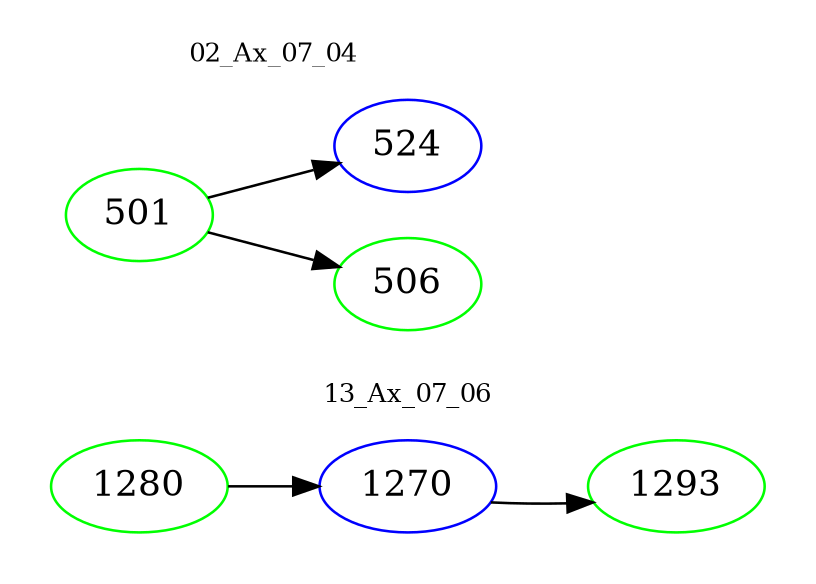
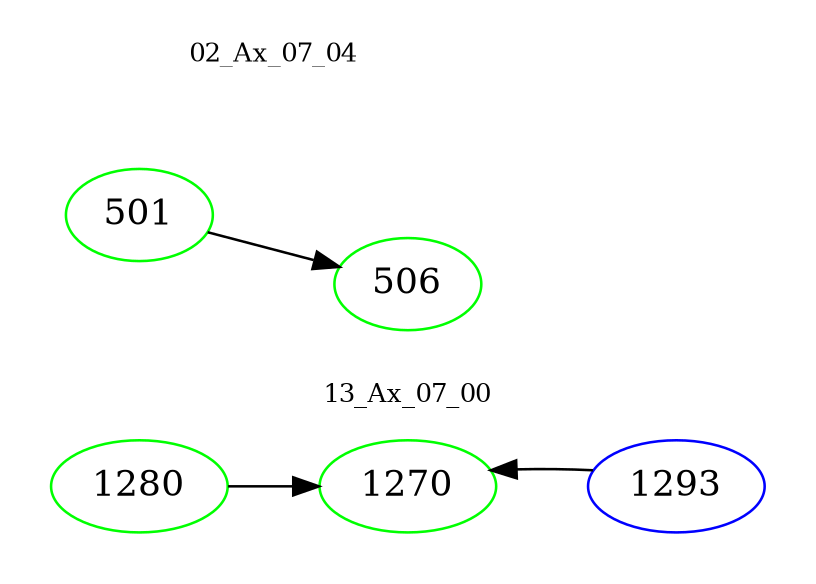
(408, 146) -> none
(408, 395) -> (408, 395)
(408, 486) -> (408, 486)
(676, 486) -> (676, 486)
(529, 504) -> (555, 469)
